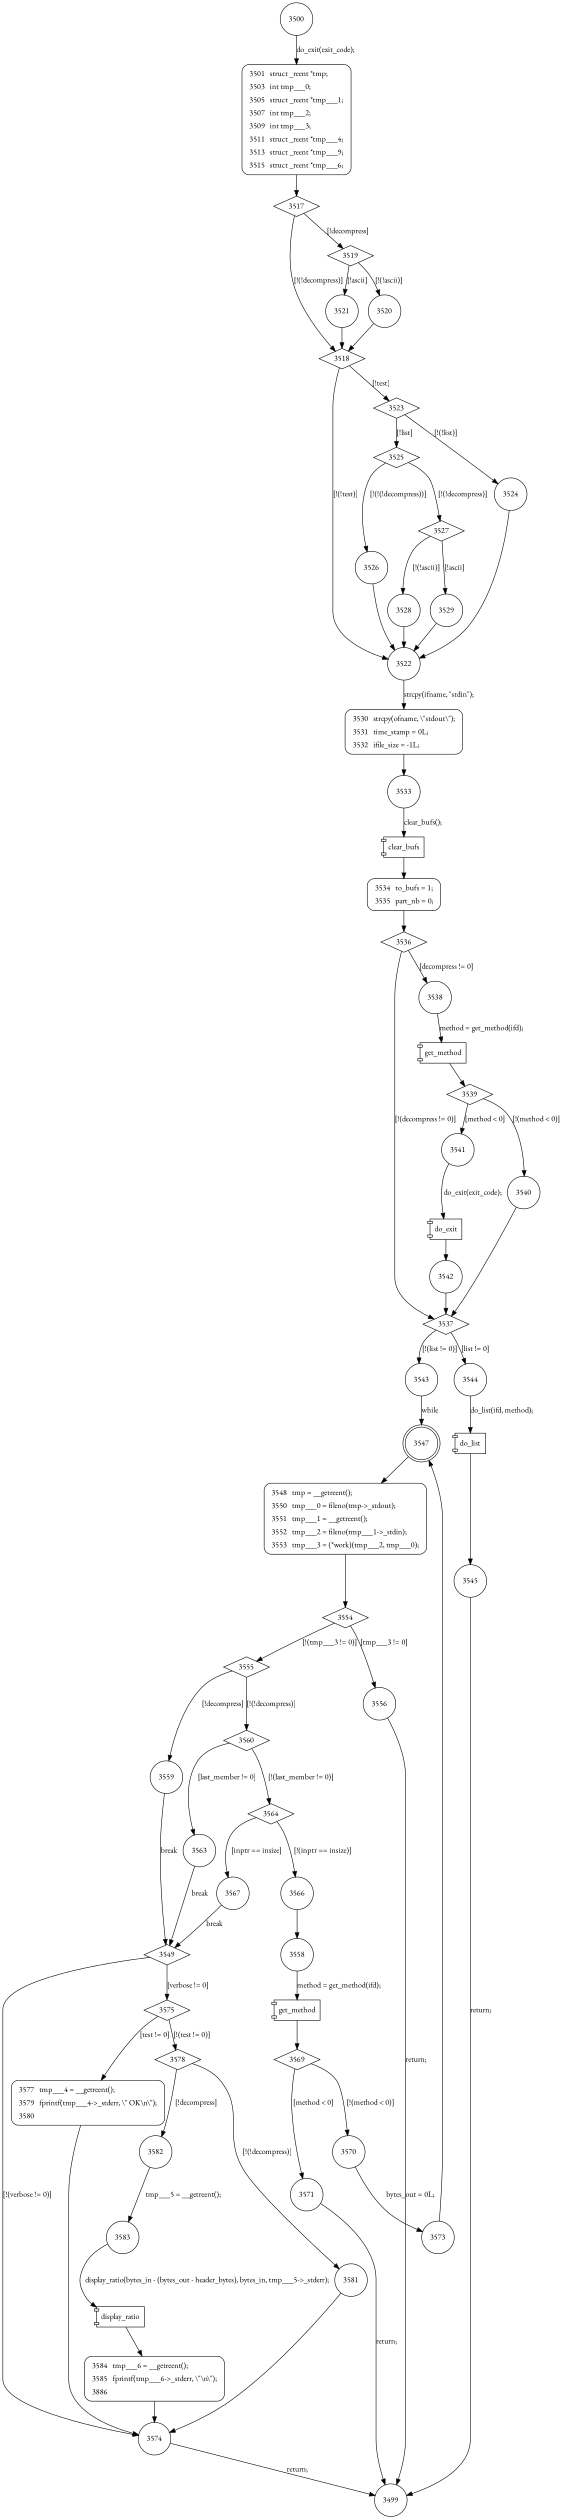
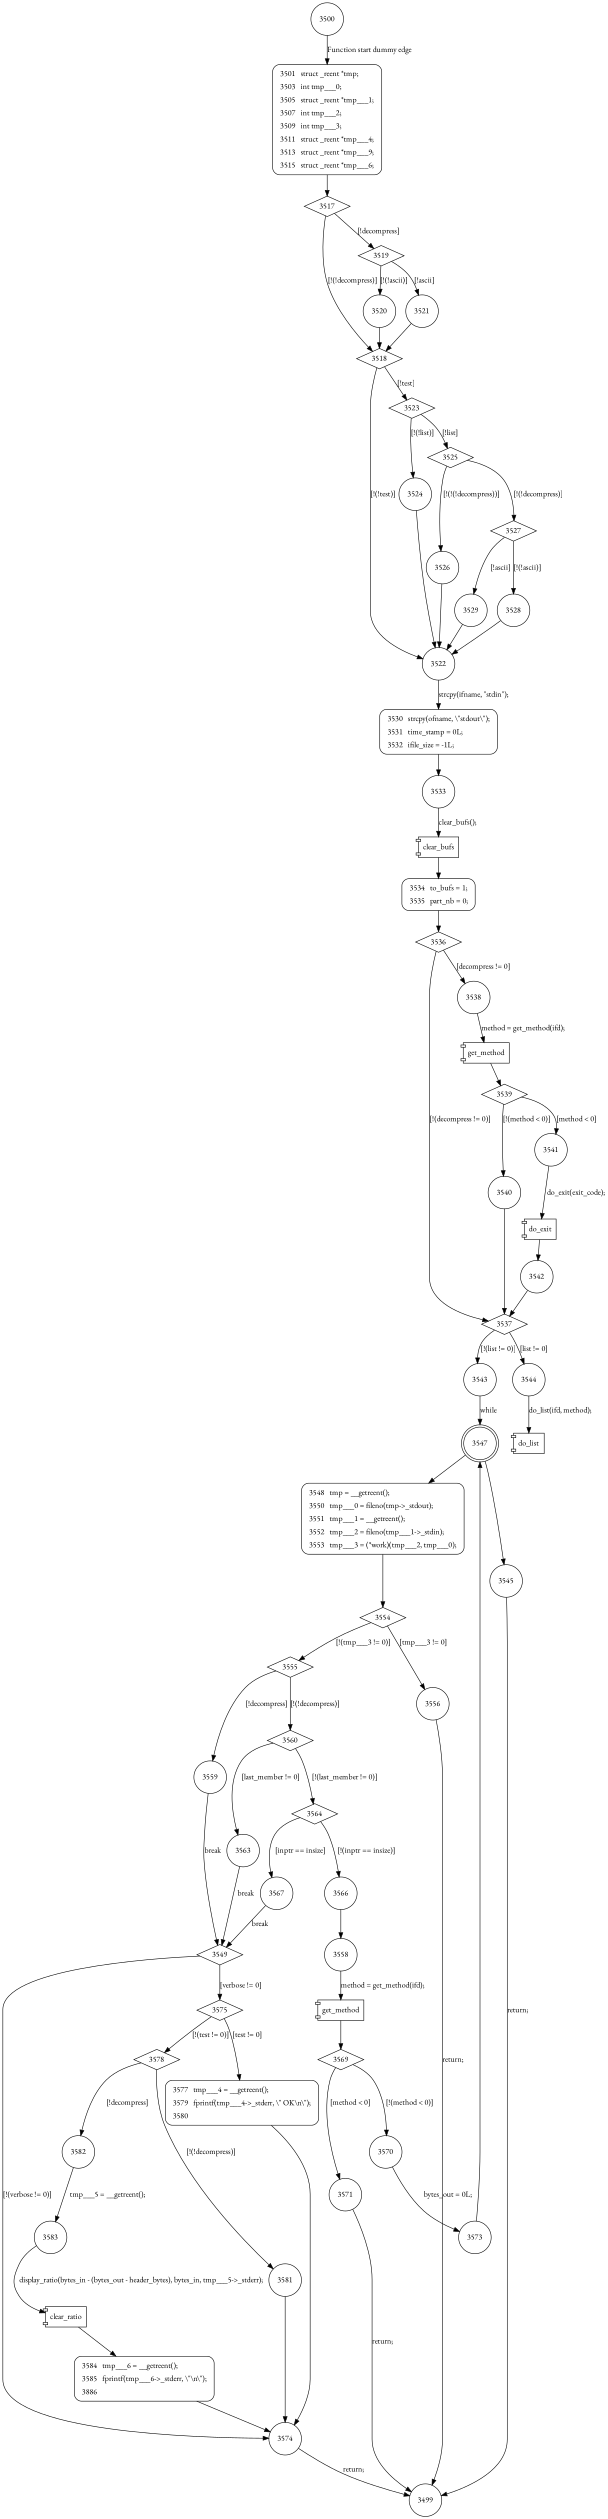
(326, 50) -> (370, 50)
(470, 1506) -> (495, 1510)
(120, 2317) -> (66, 2317)
